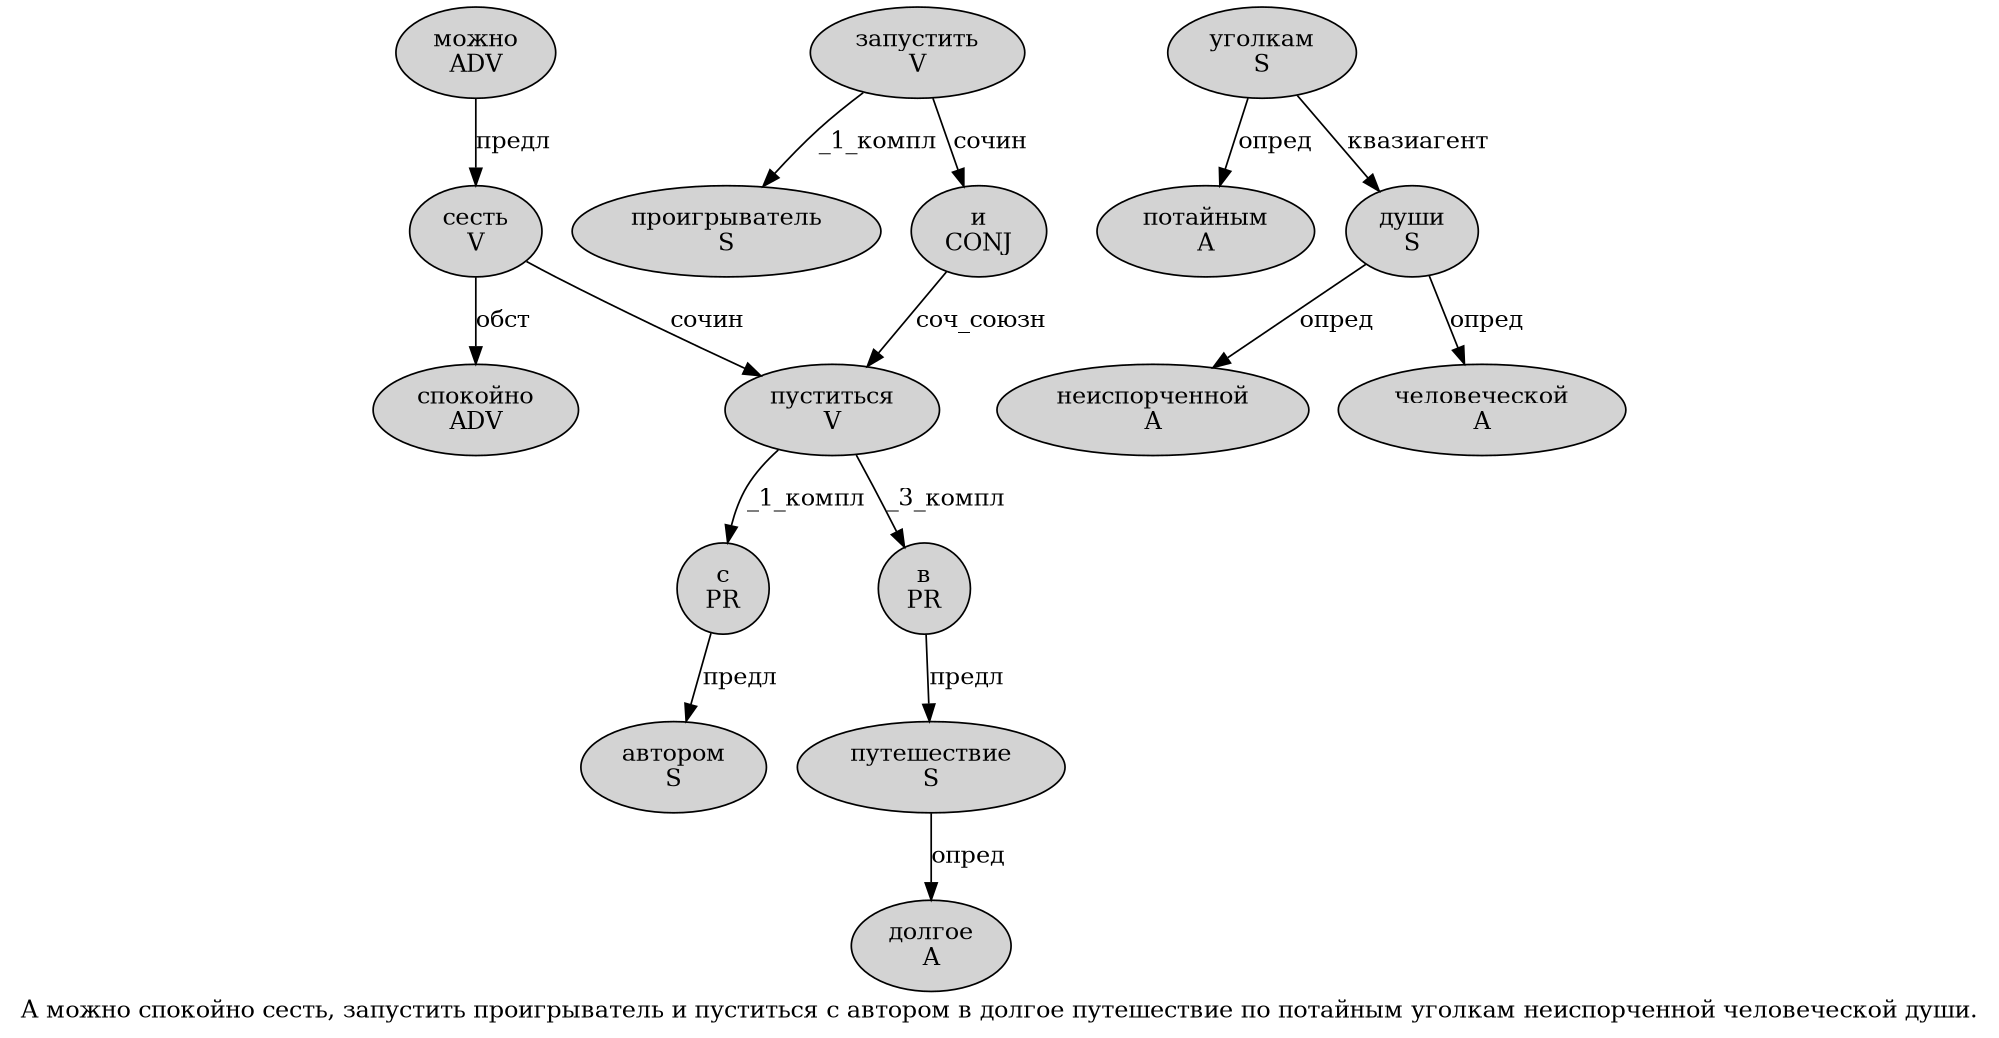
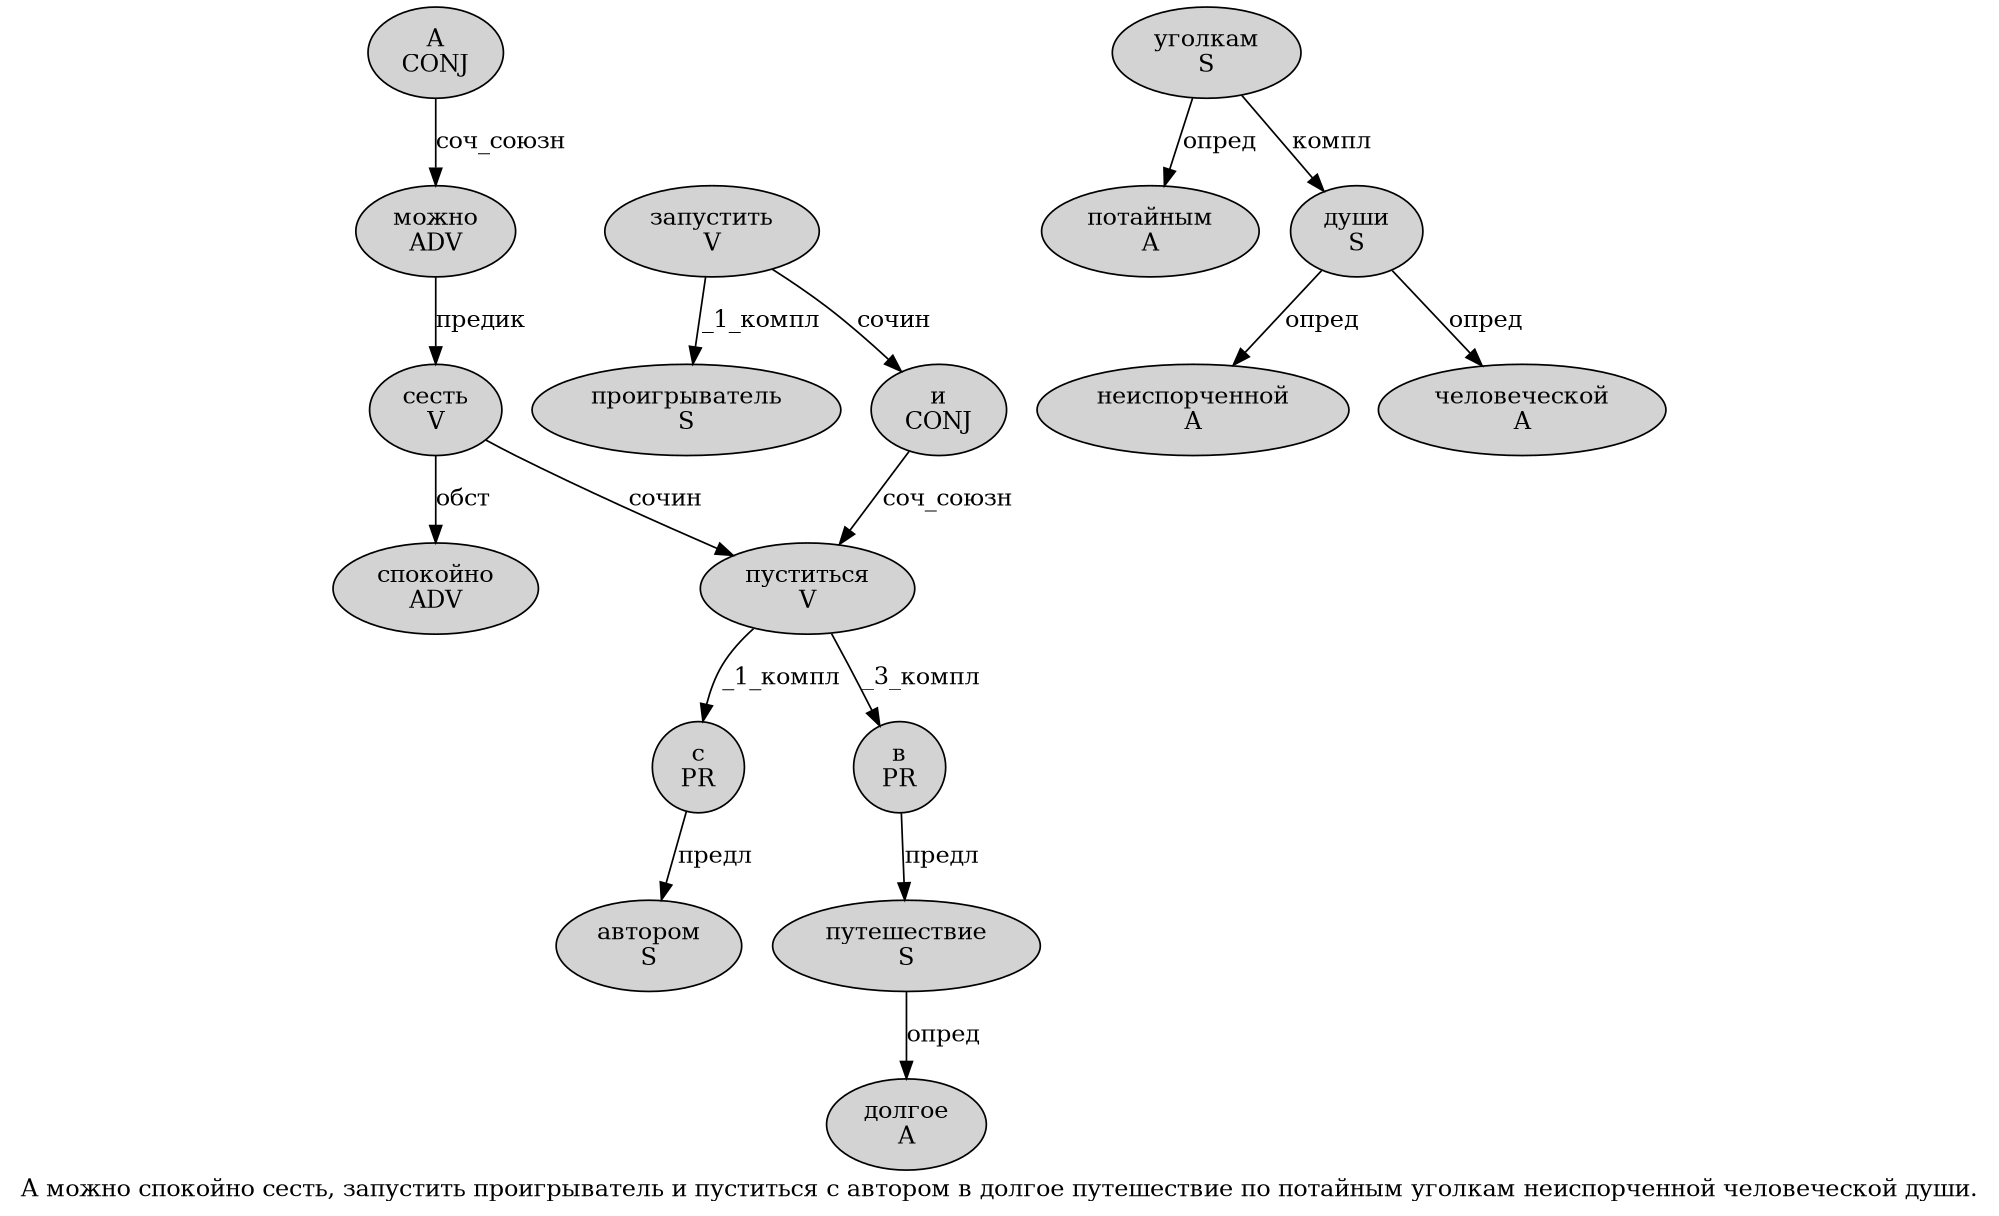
none -> (436, 53)
(513, 142) -> (481, 321)
(1418, 142) -> (1332, 142)
